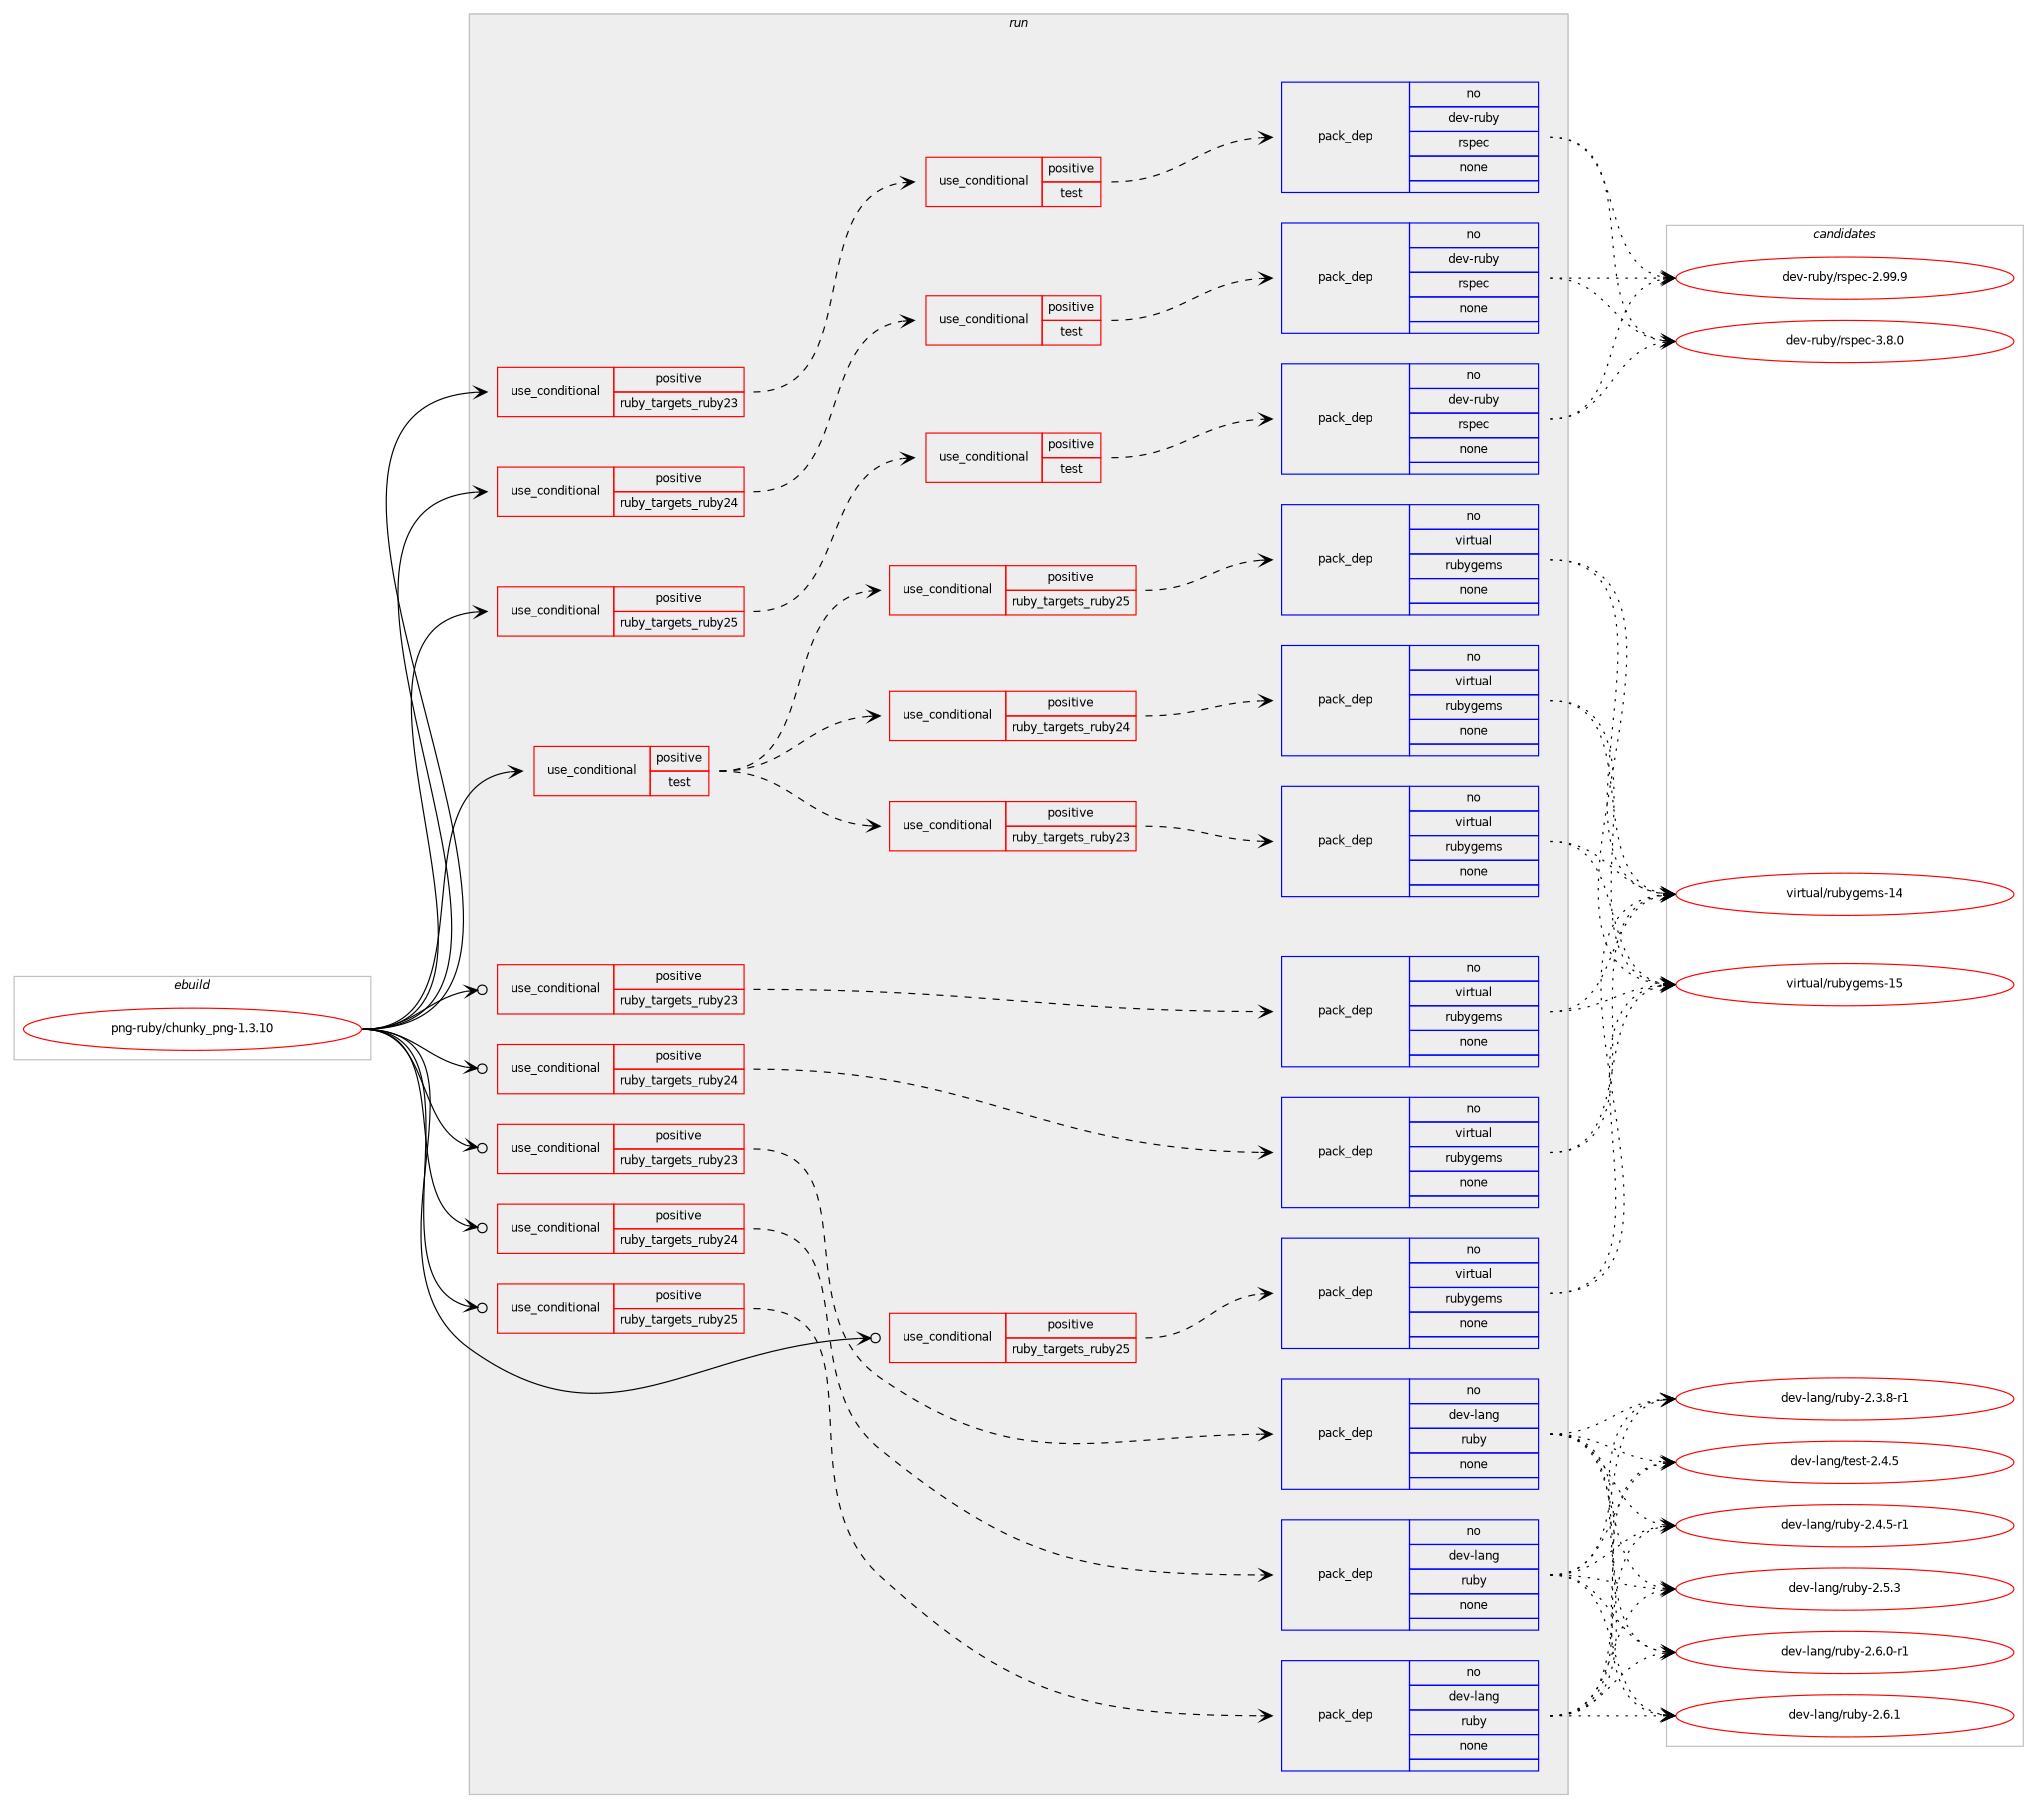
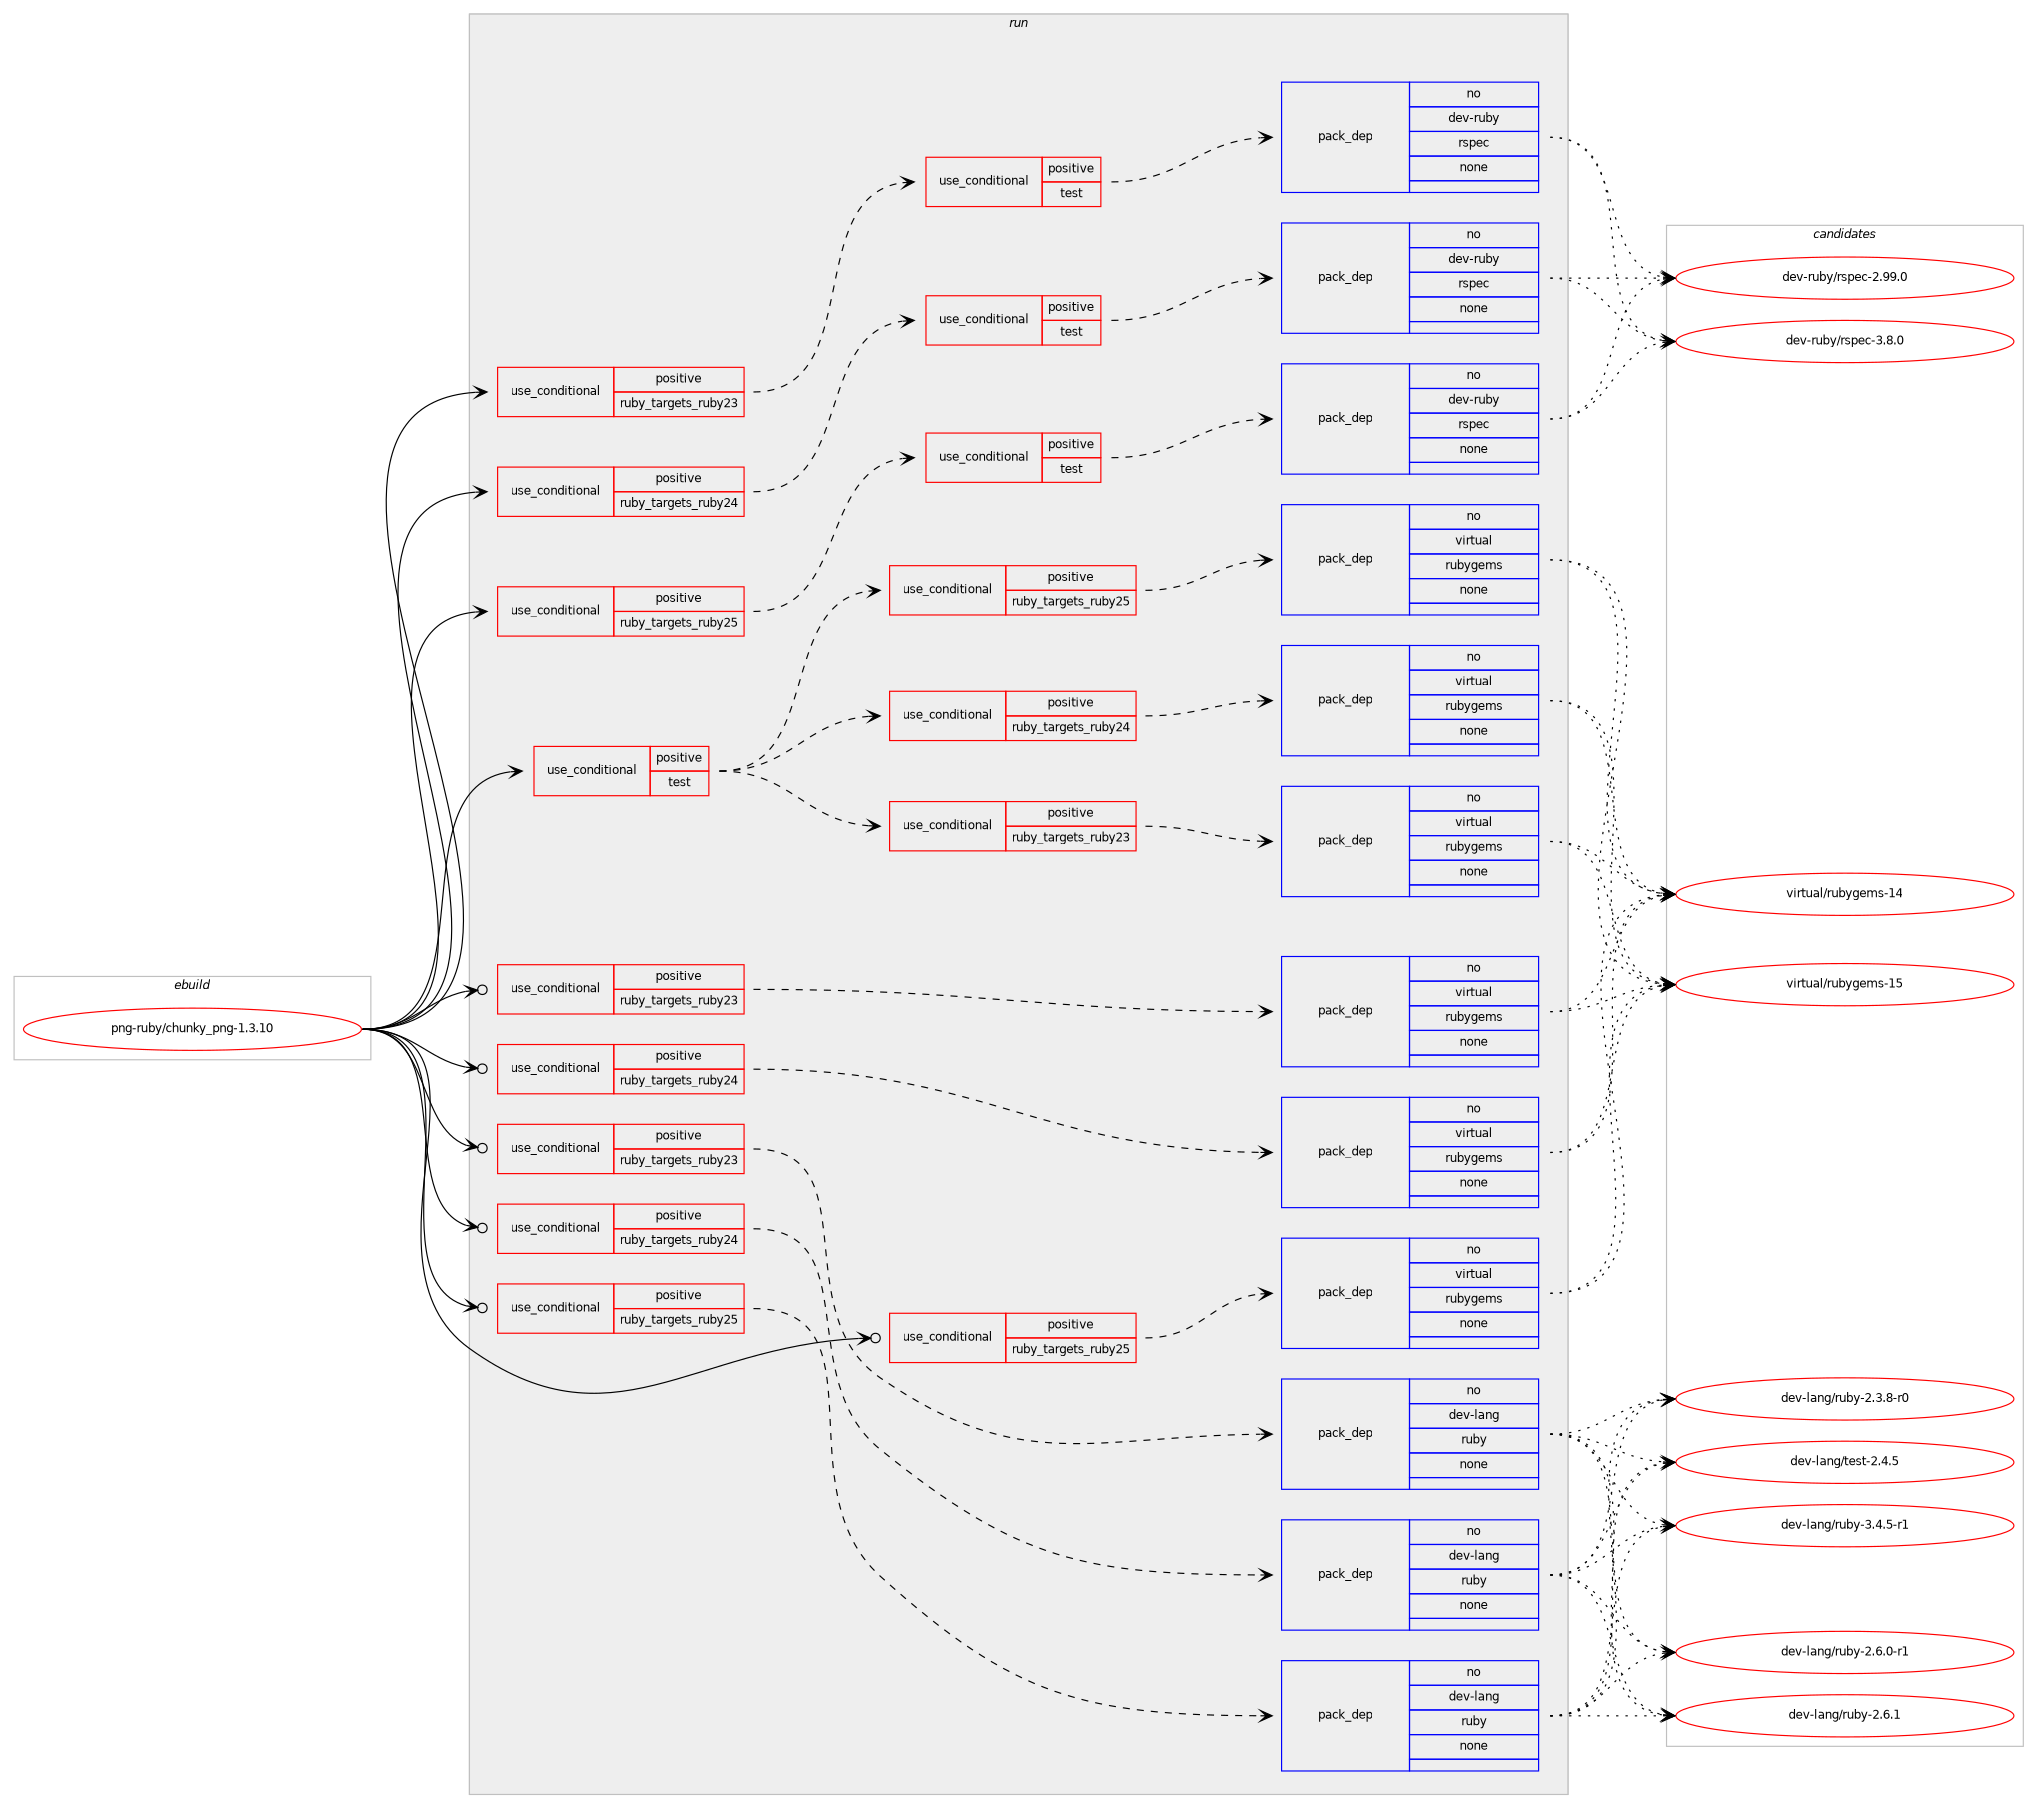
(1845, 278) -> (1845, 278)
(1845, 1399) -> (1845, 1399)
(1845, 1526) -> (1845, 1526)
(1845, 1589) -> none
